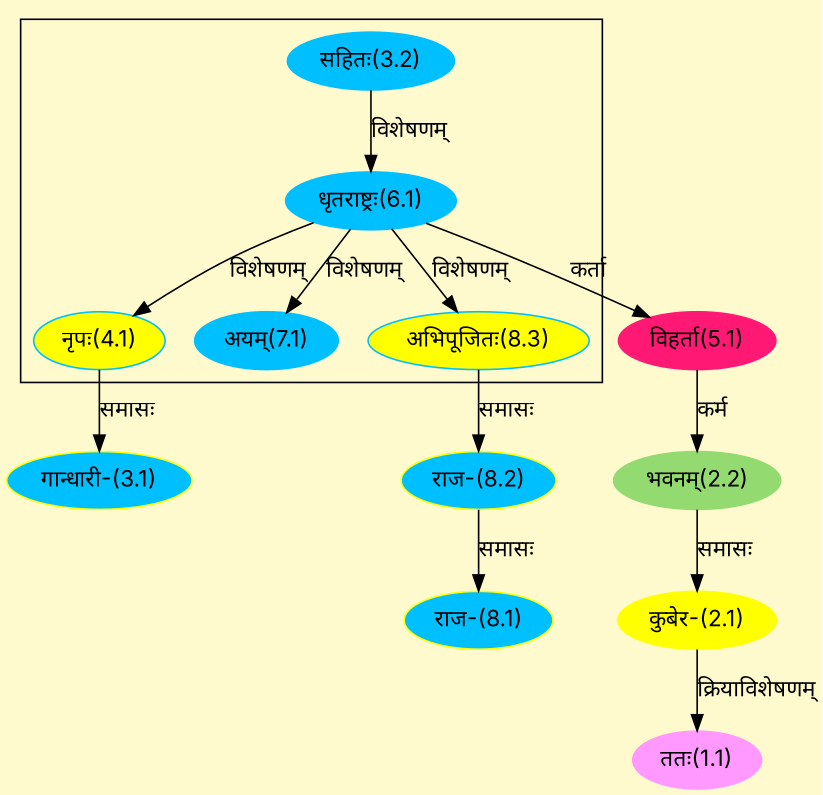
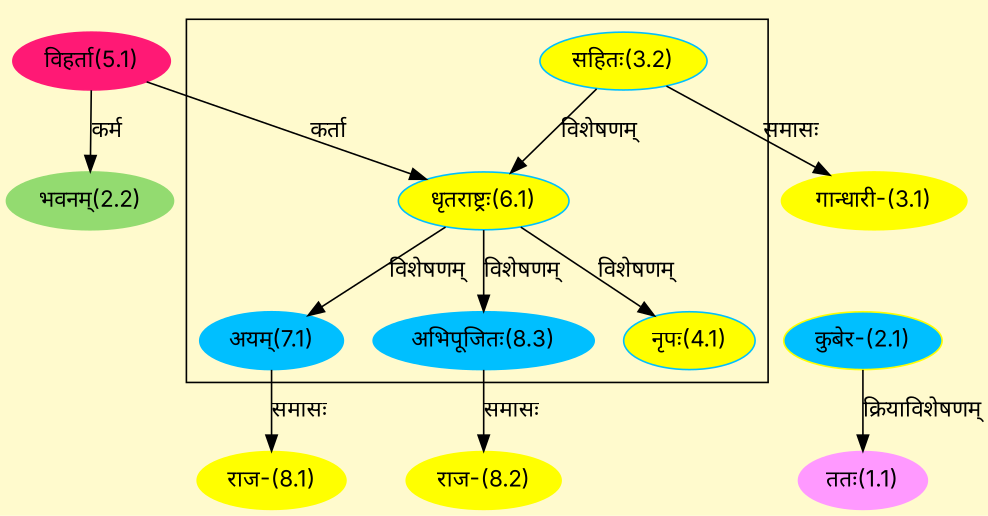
(371, 61) -> (623, 61)
(371, 201) -> (484, 201)
(531, 265) -> (279, 128)
(479, 341) -> (484, 341)
(99, 402) -> (741, 127)
(99, 480) -> (874, 201)
(479, 480) -> (484, 480)
(479, 542) -> (272, 402)
(697, 542) -> none
(479, 620) -> (272, 480)
(697, 620) -> (863, 341)
